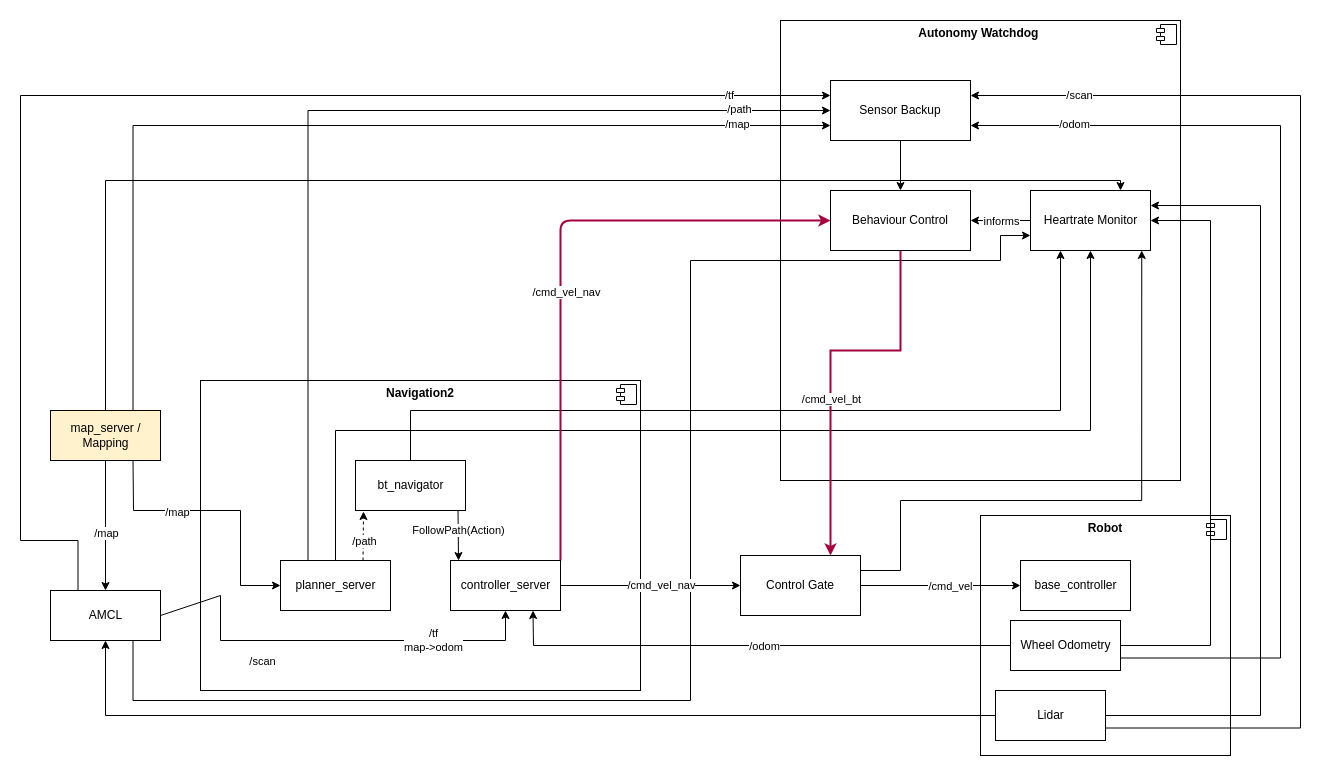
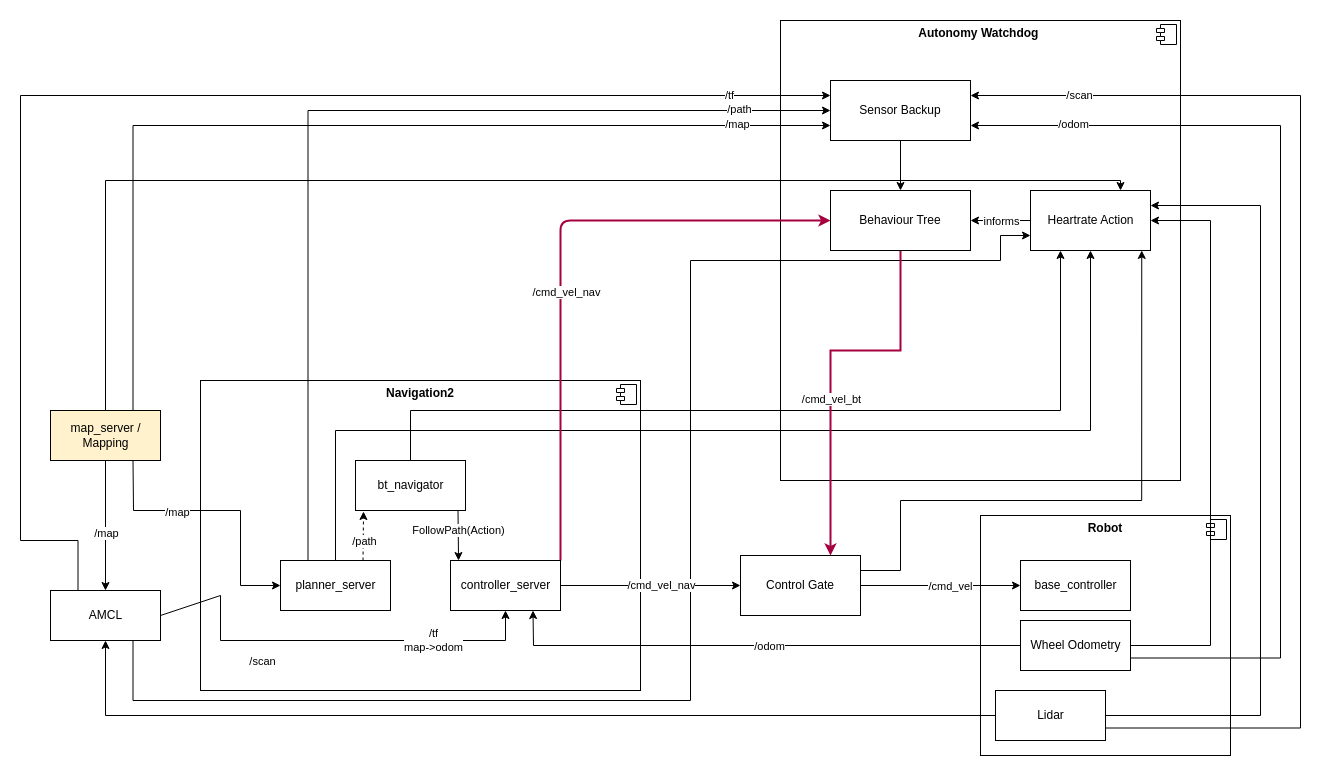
(901, 221) -> (901, 221)
(1091, 221) -> (1091, 221)
(1066, 646) -> (1076, 646)
